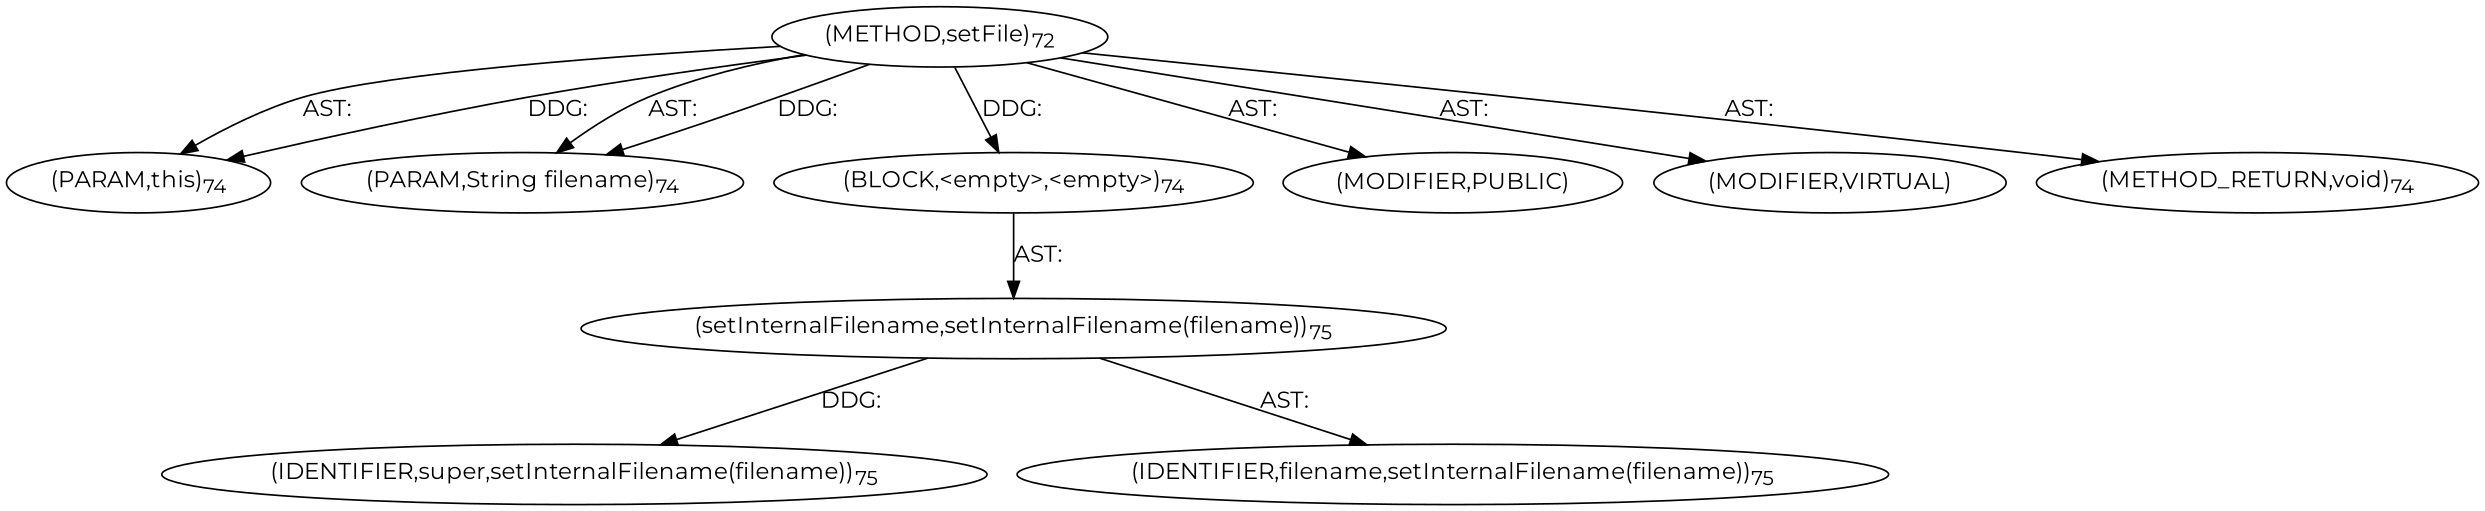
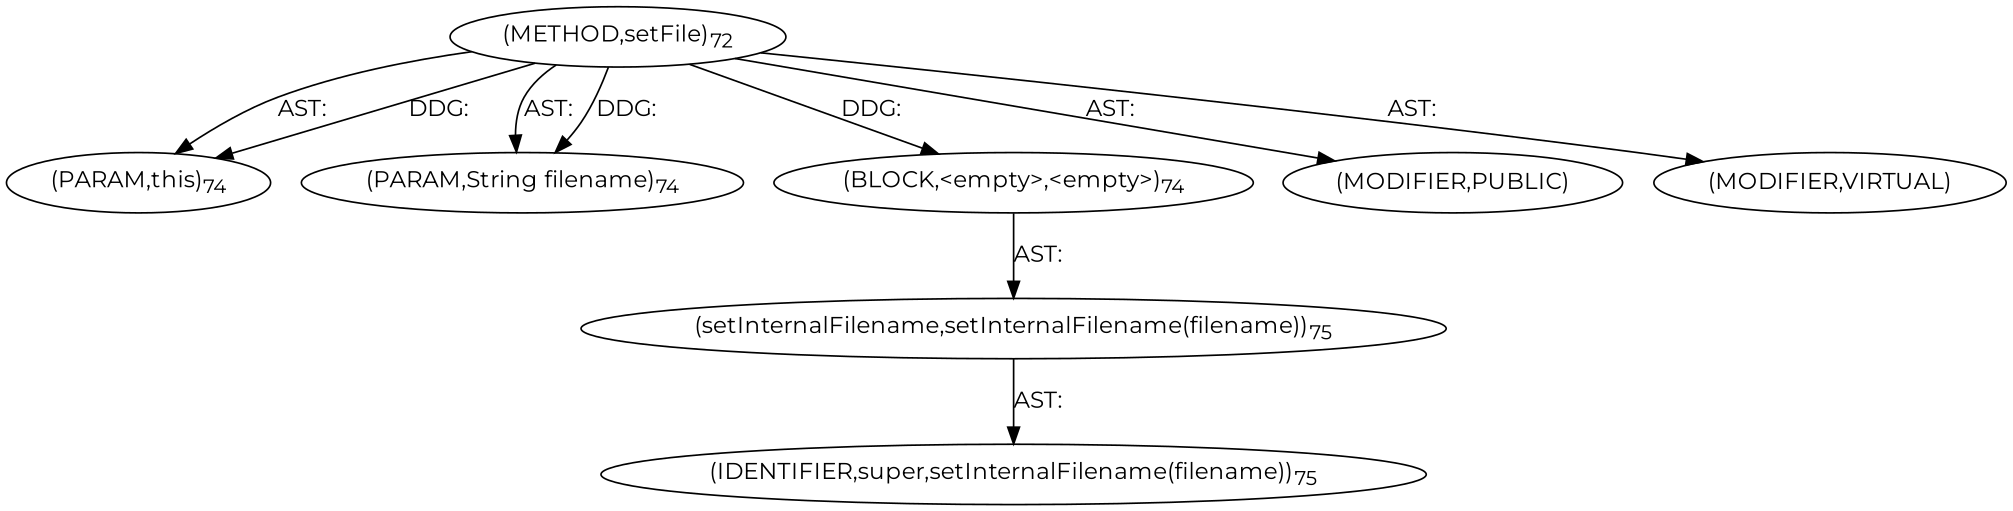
(2257, 183) -> none
(854, 401) -> (1042, 401)
(1453, 474) -> none
